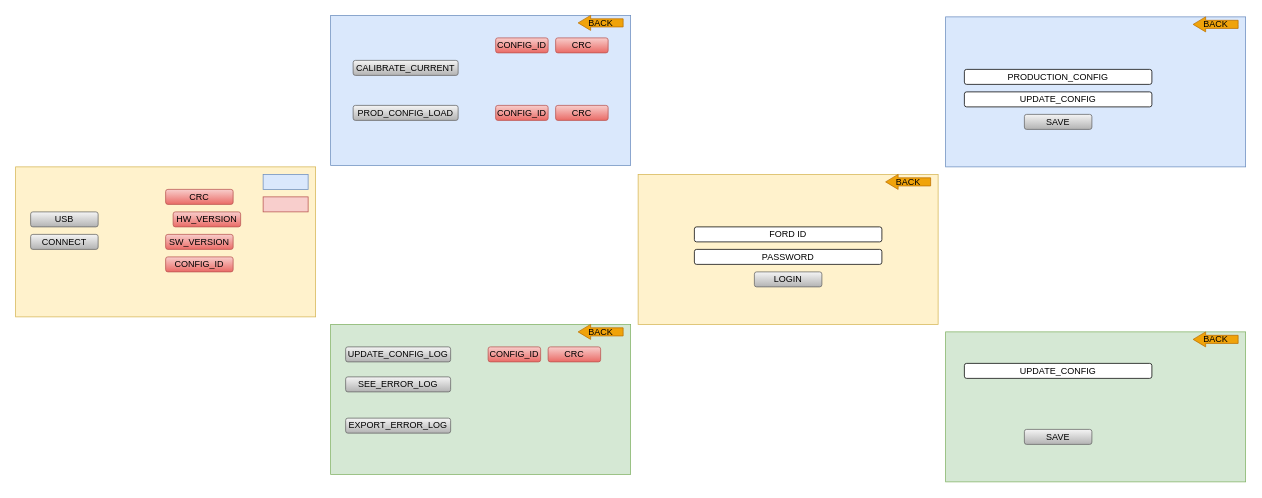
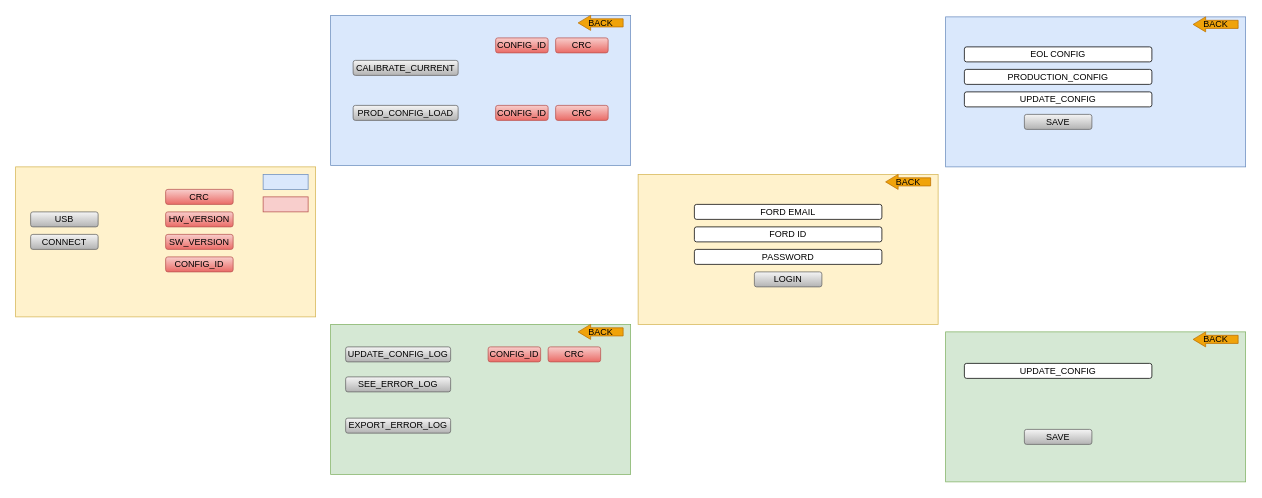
none -> (1058, 54)
none -> (788, 212)
(207, 219) -> (199, 219)
